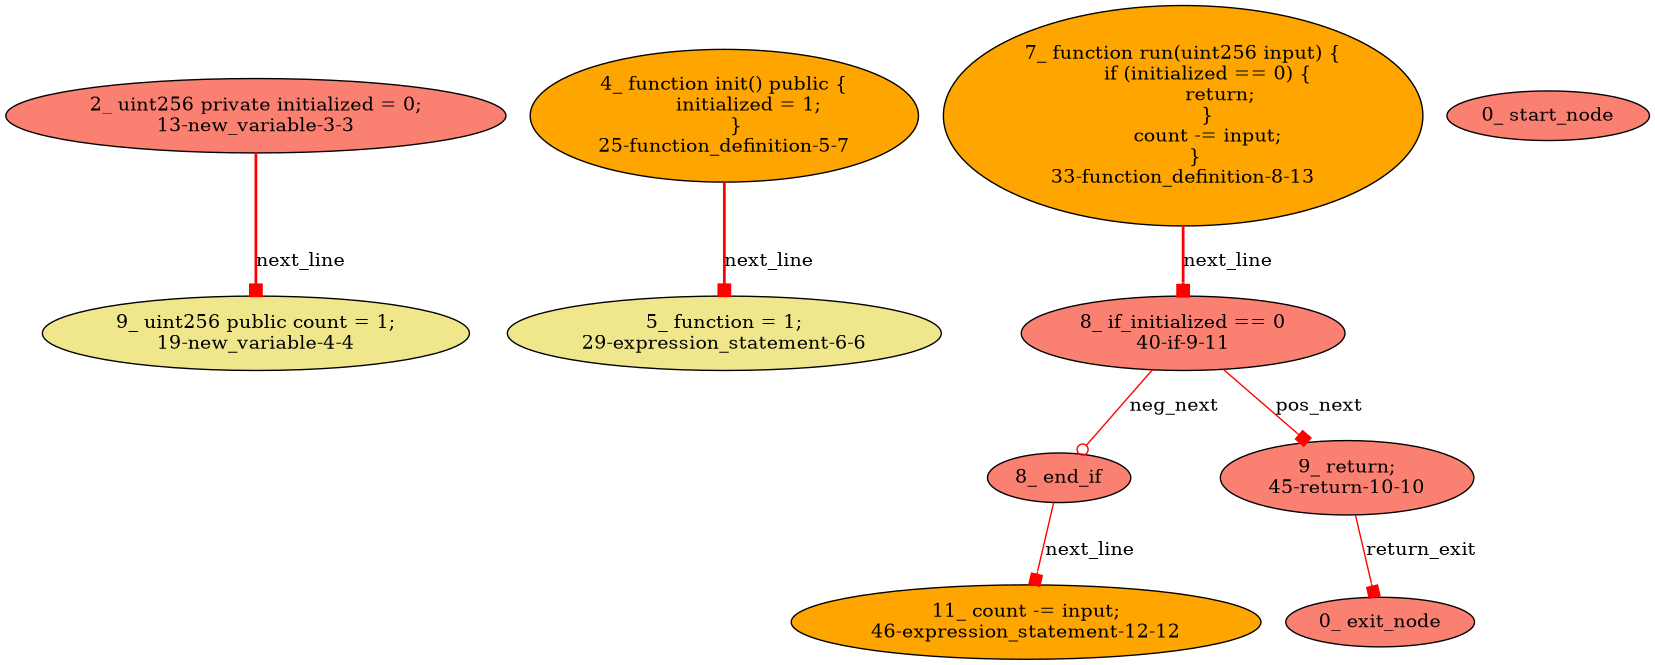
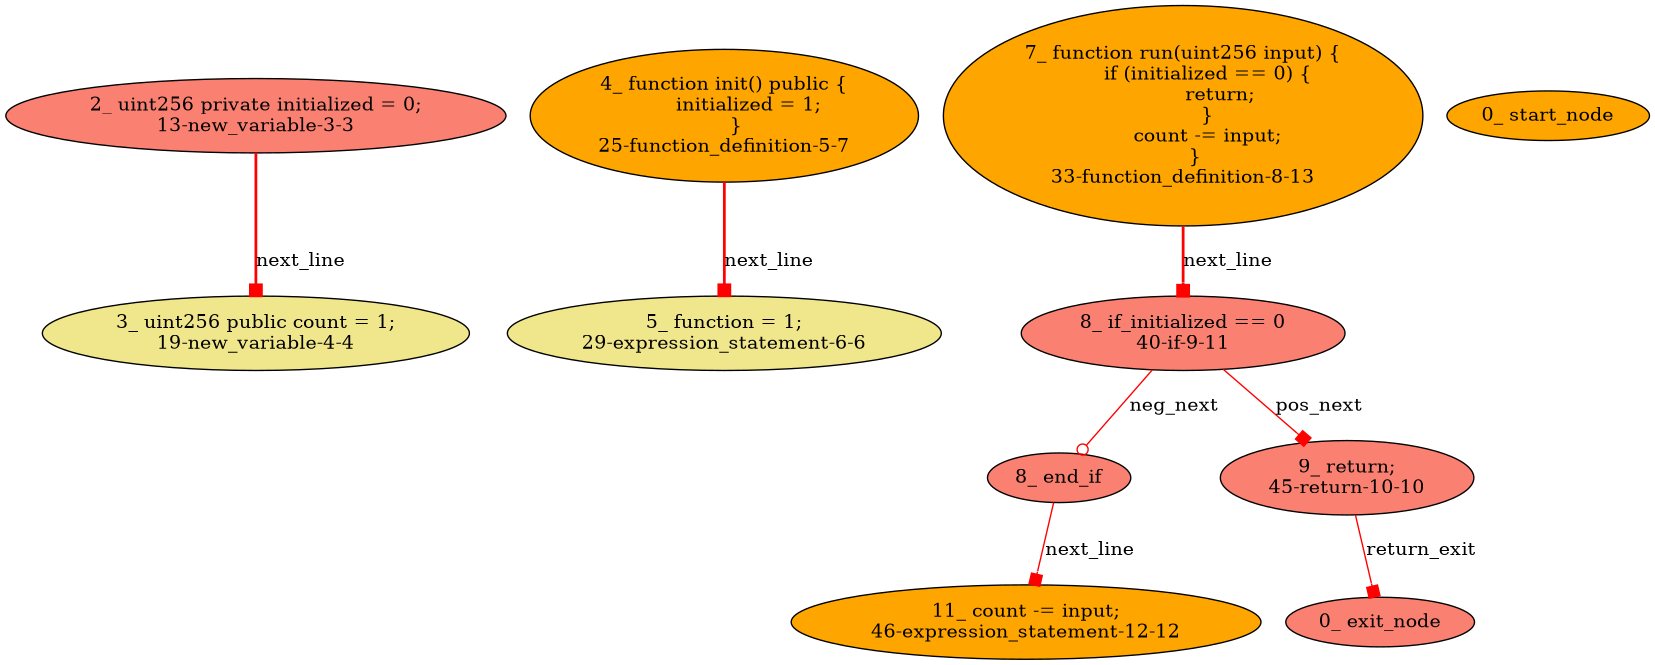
(1548, 116) -> (1548, 116)
(256, 333) -> (256, 333)
